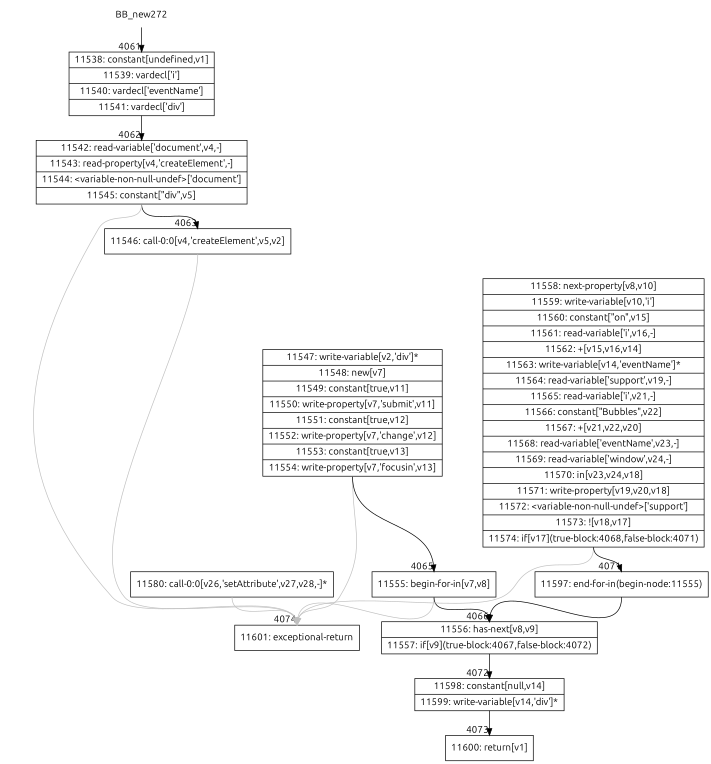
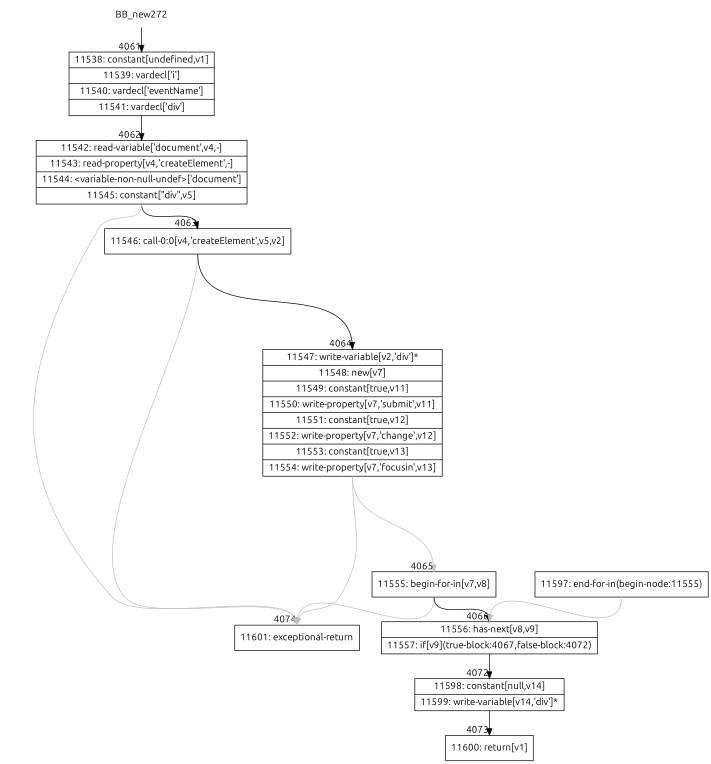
none -> (272, 301)
(594, 413) -> none
(390, 523) -> (390, 523)
(232, 584) -> none
(559, 610) -> (559, 610)
